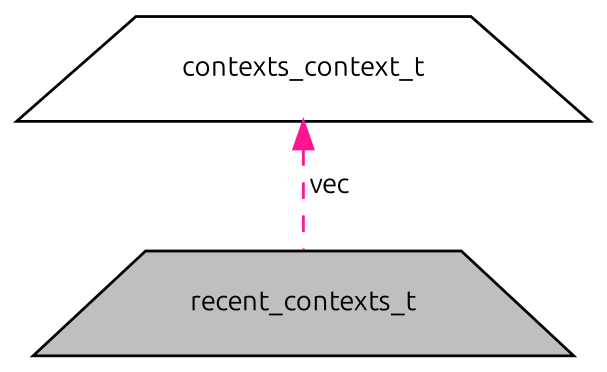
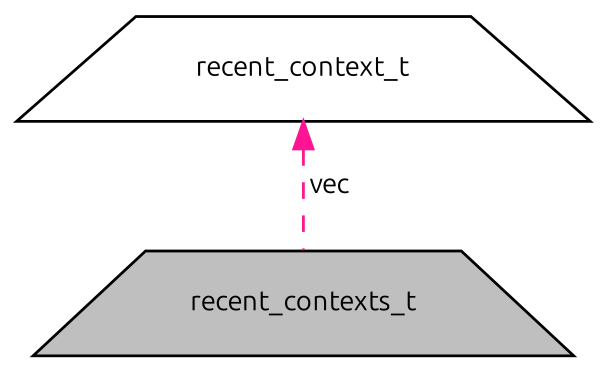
(303, 69) -> (303, 69)
